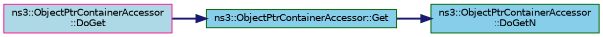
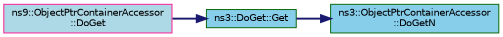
(88, 19) -> (88, 19)
(301, 19) -> (251, 19)
